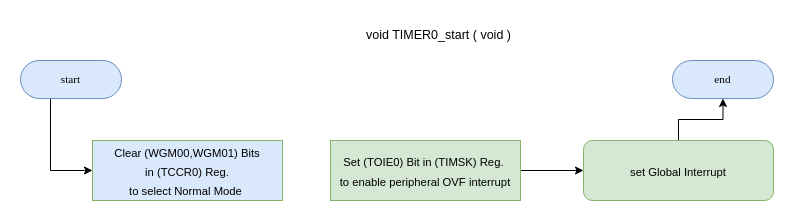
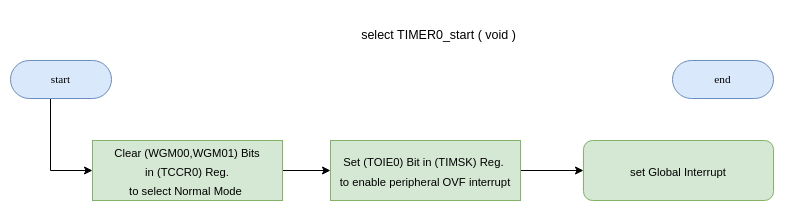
(439, 36) -> (439, 36)
(71, 80) -> (61, 80)
(697, 120) -> none
(188, 171) -> (188, 171)
none -> (303, 171)
